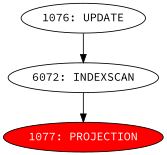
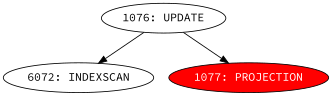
(83, 103) -> (202, 45)
